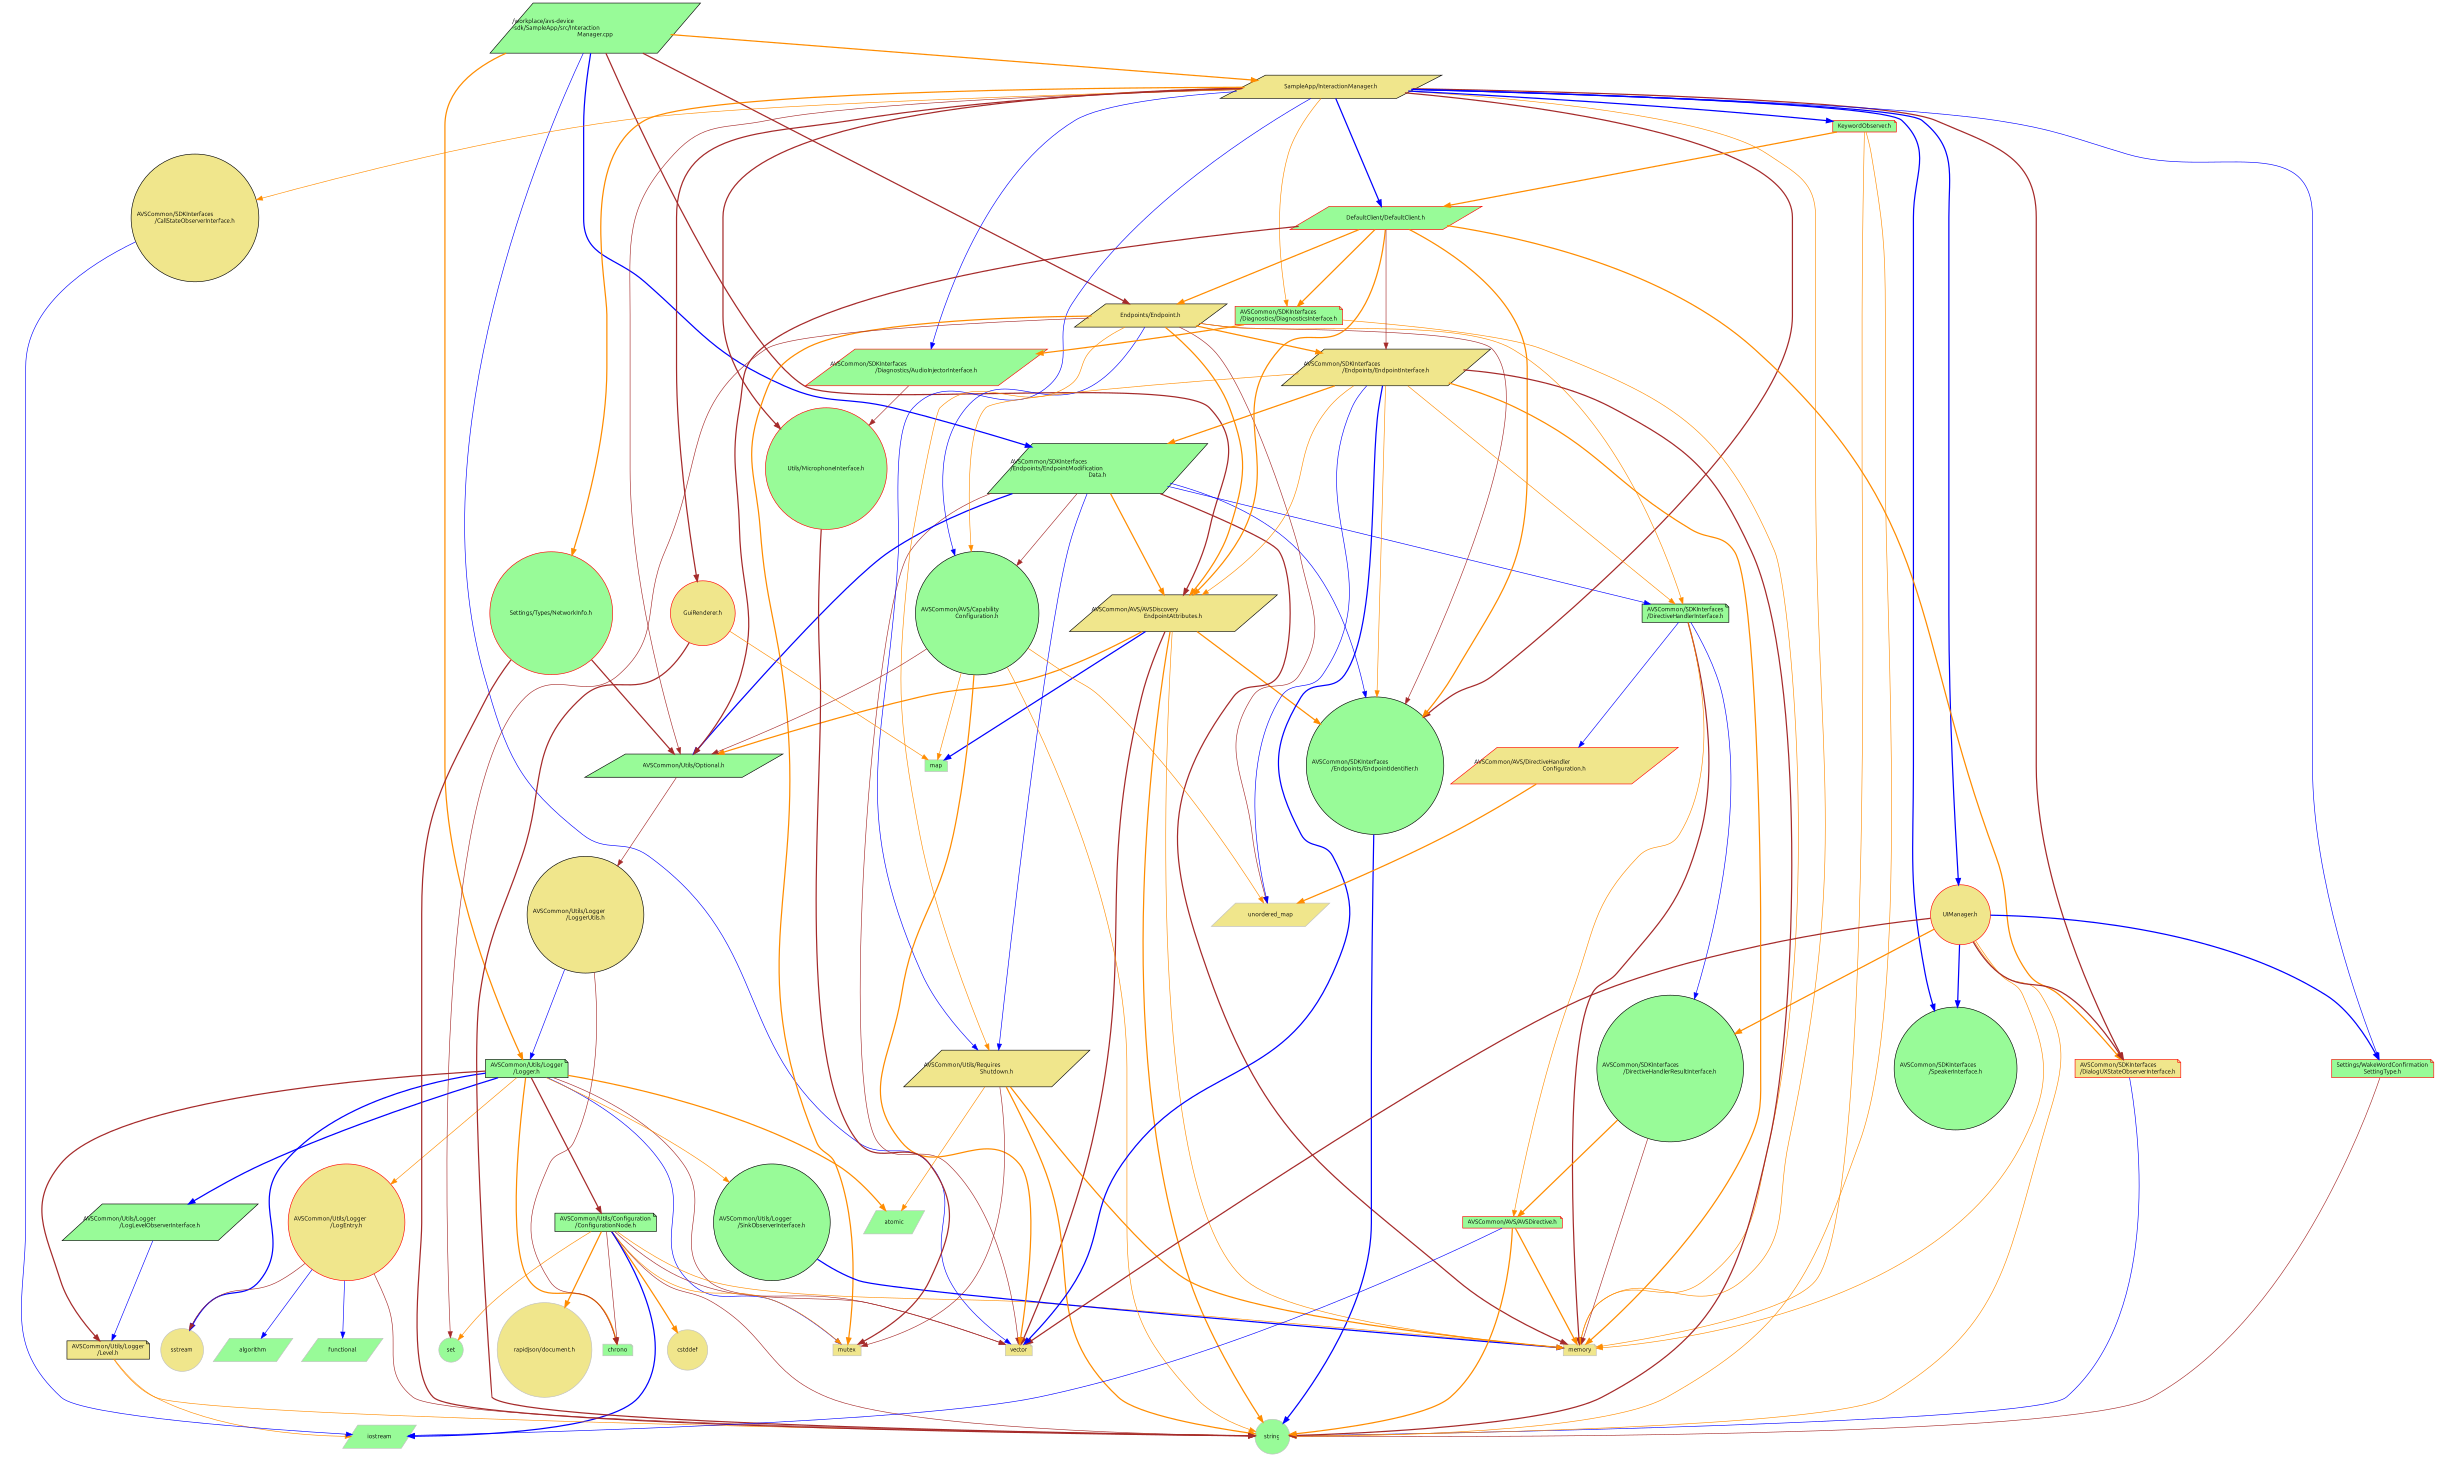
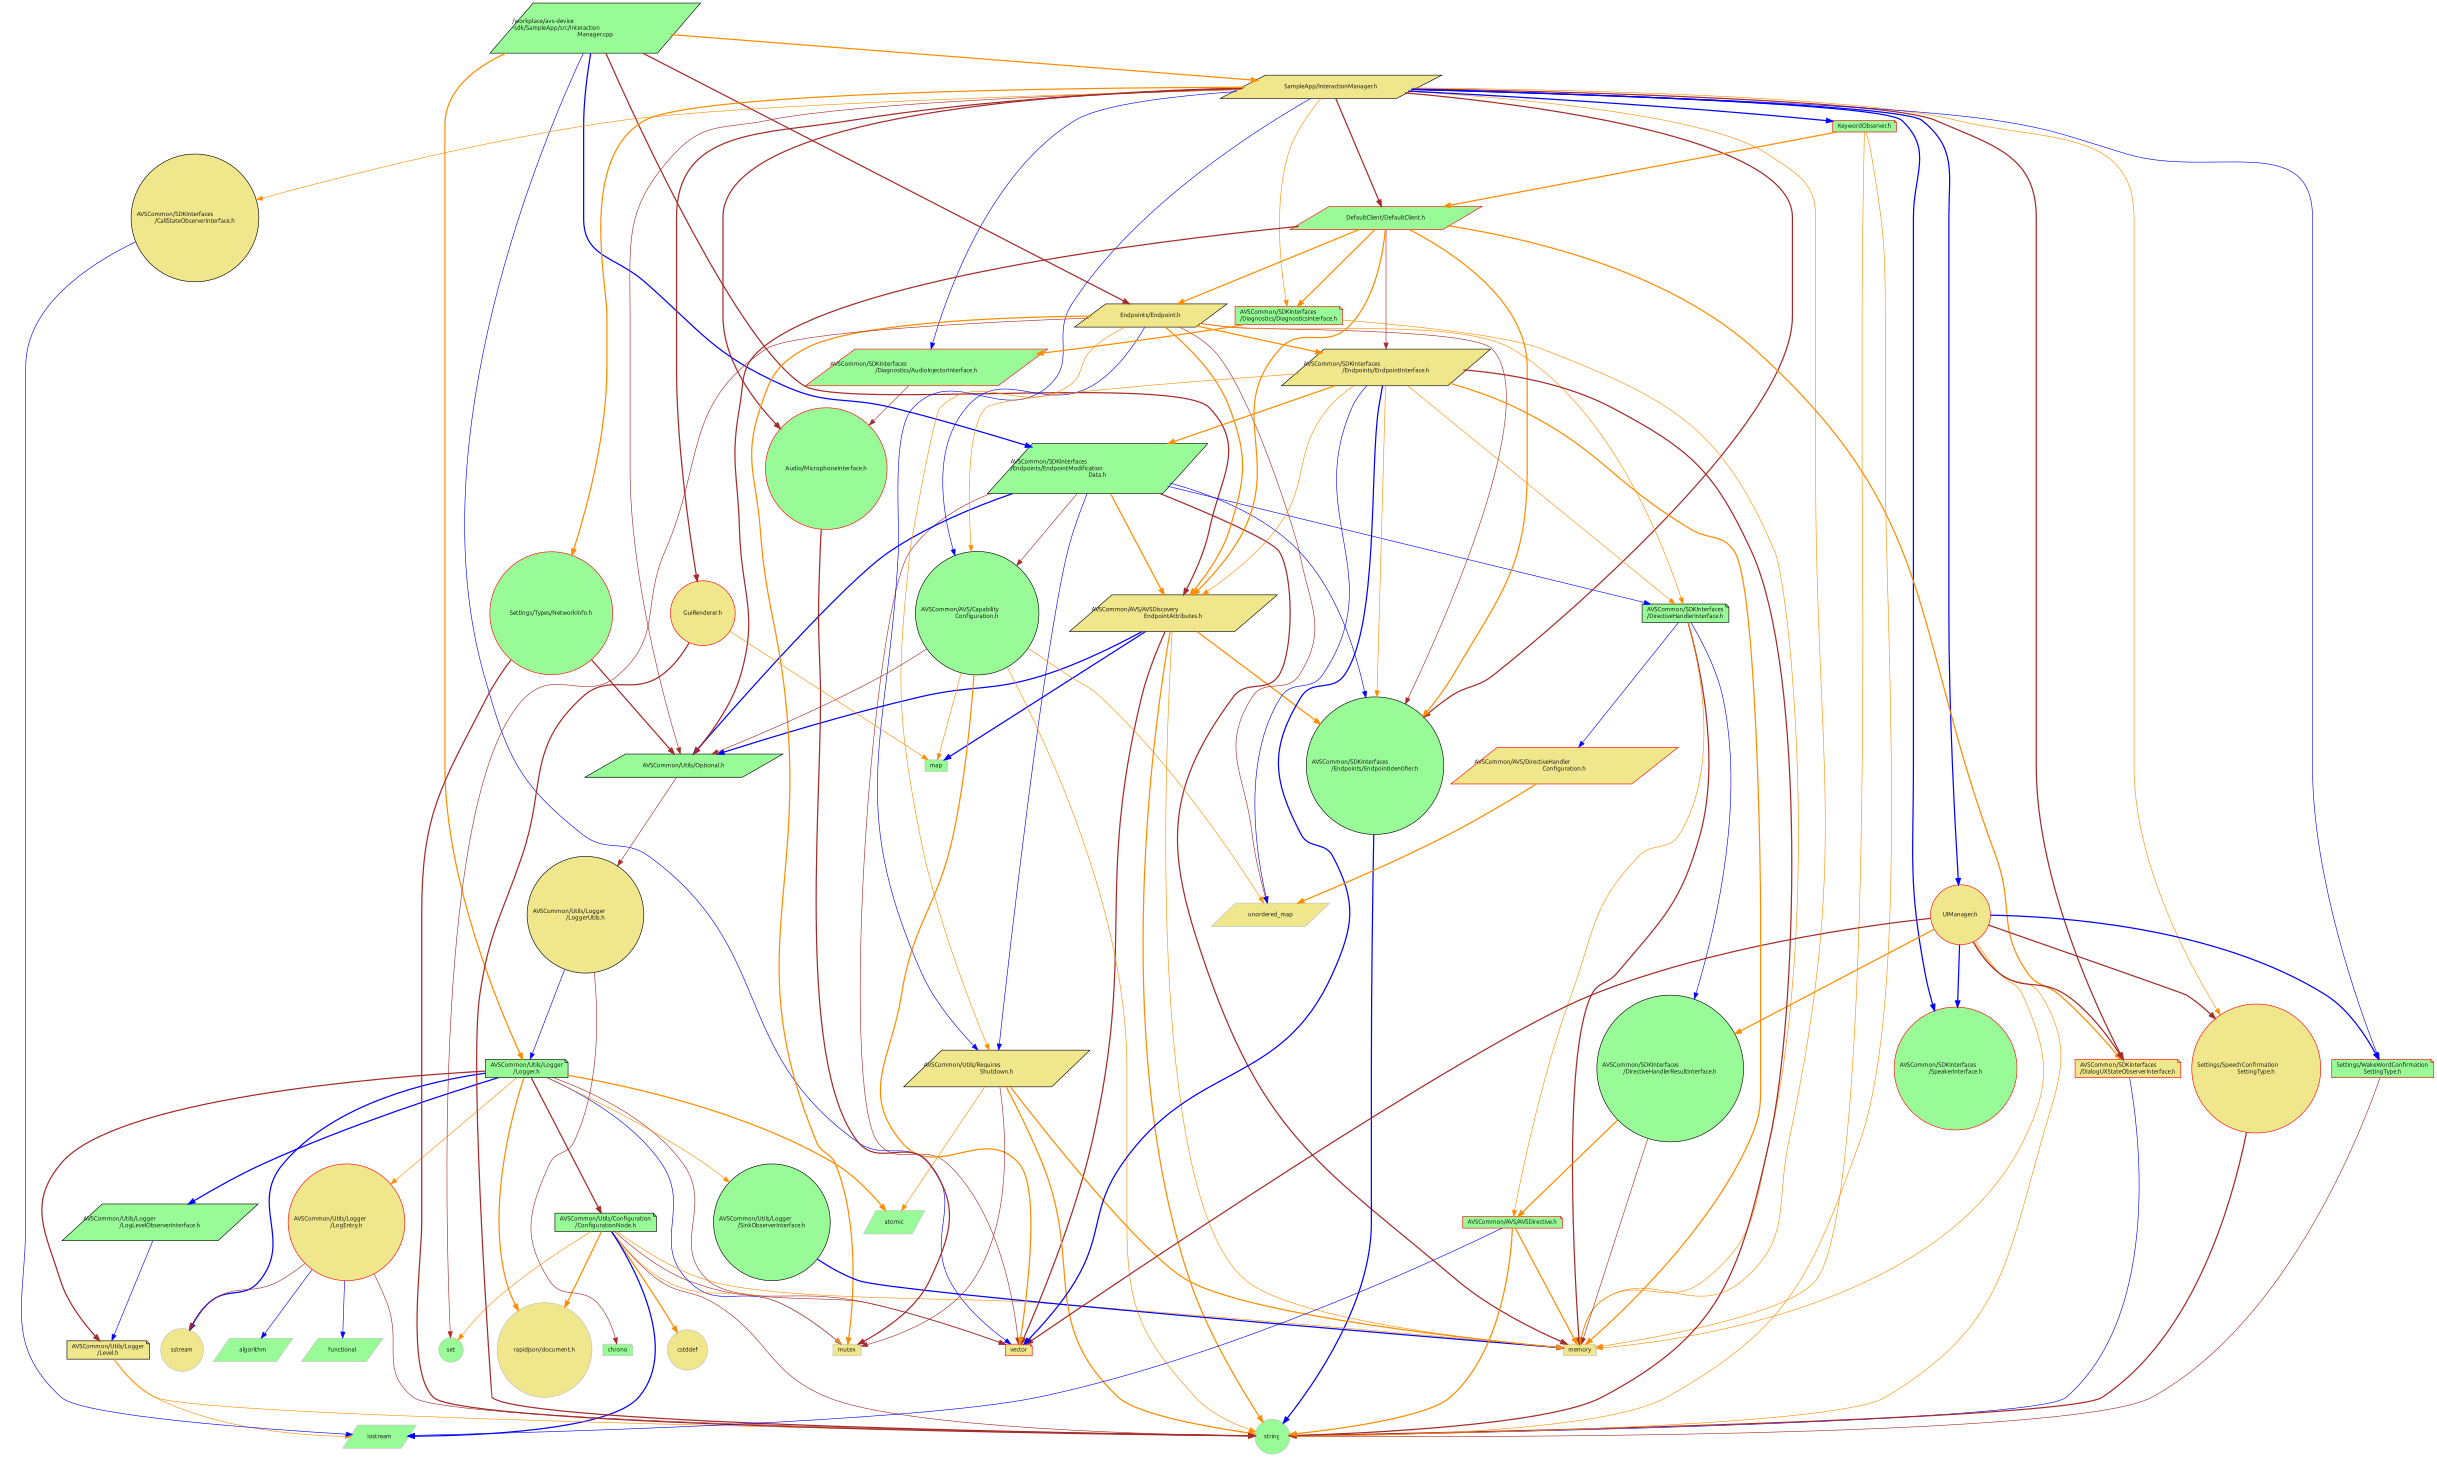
(1357, 150) -> (1357, 150)
(826, 469) -> (826, 469)
(935, 694) -> (935, 694)
(1956, 1068) -> (1956, 1068)
none -> (2256, 1068)
(518, 1237) -> (500, 1191)
(612, 1285) -> none
(1019, 1350) -> (1019, 1350)
